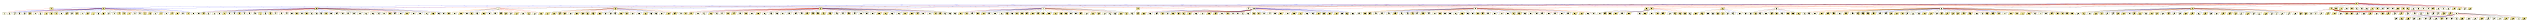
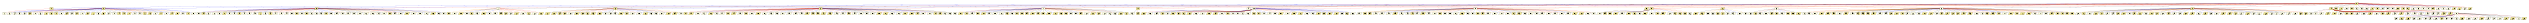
none -> (1634, 14)
